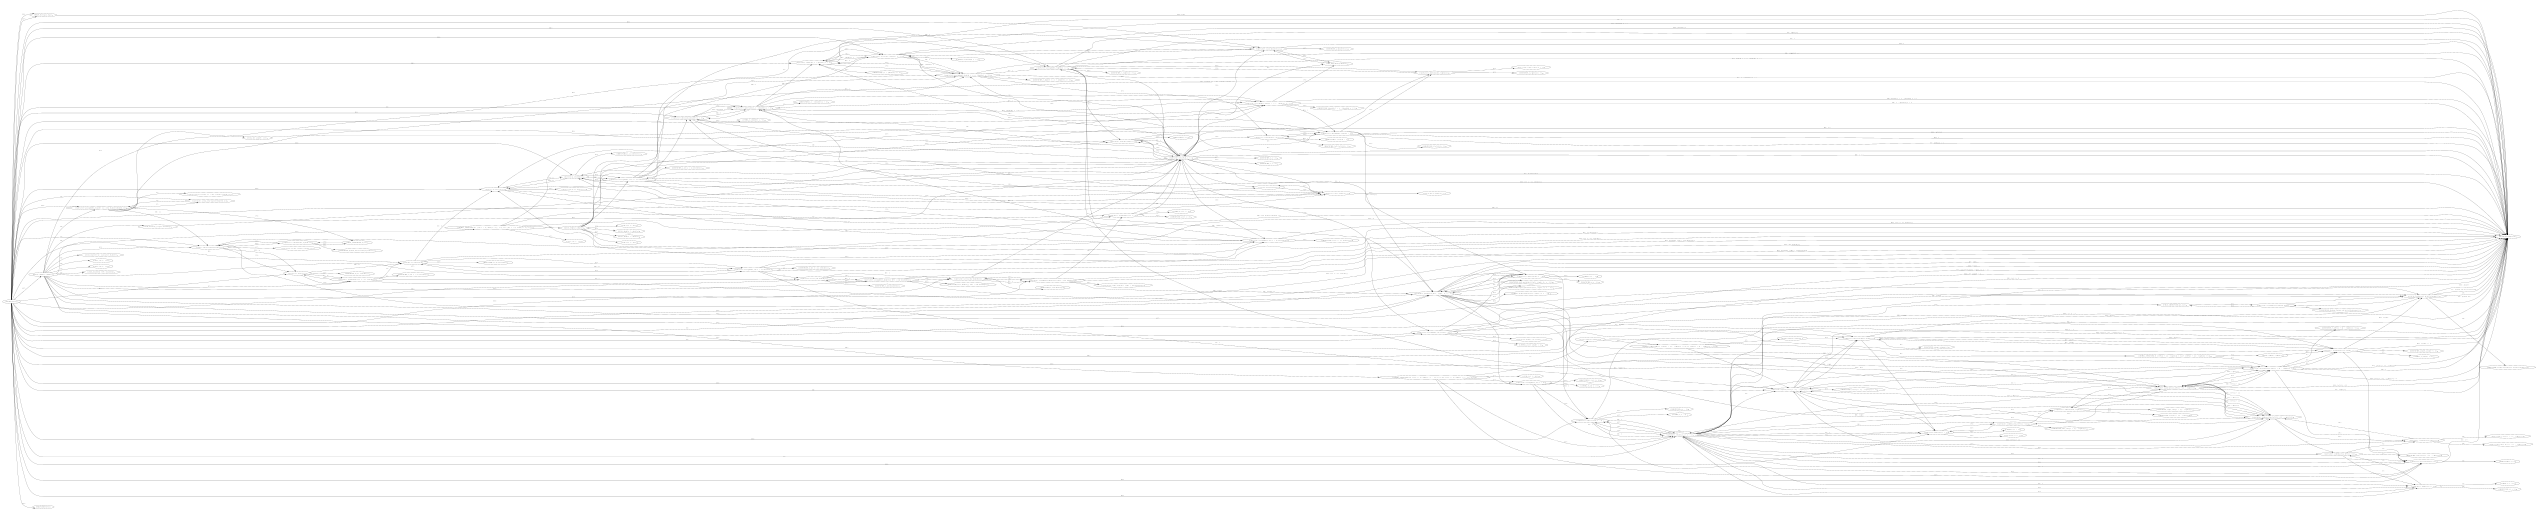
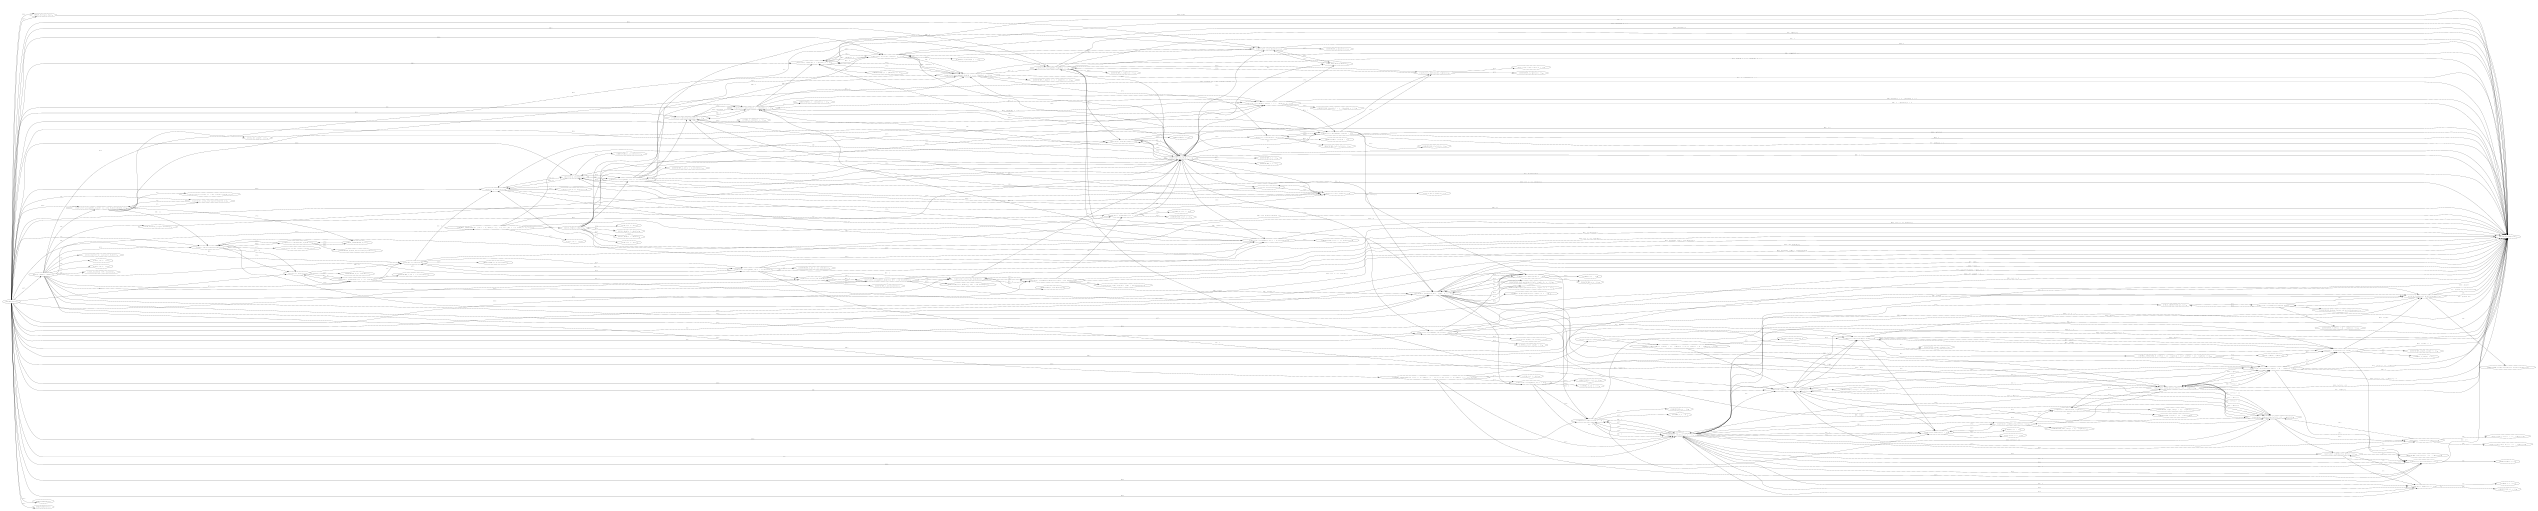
(2311, 353) -> (2306, 316)
none -> (43, 501)
